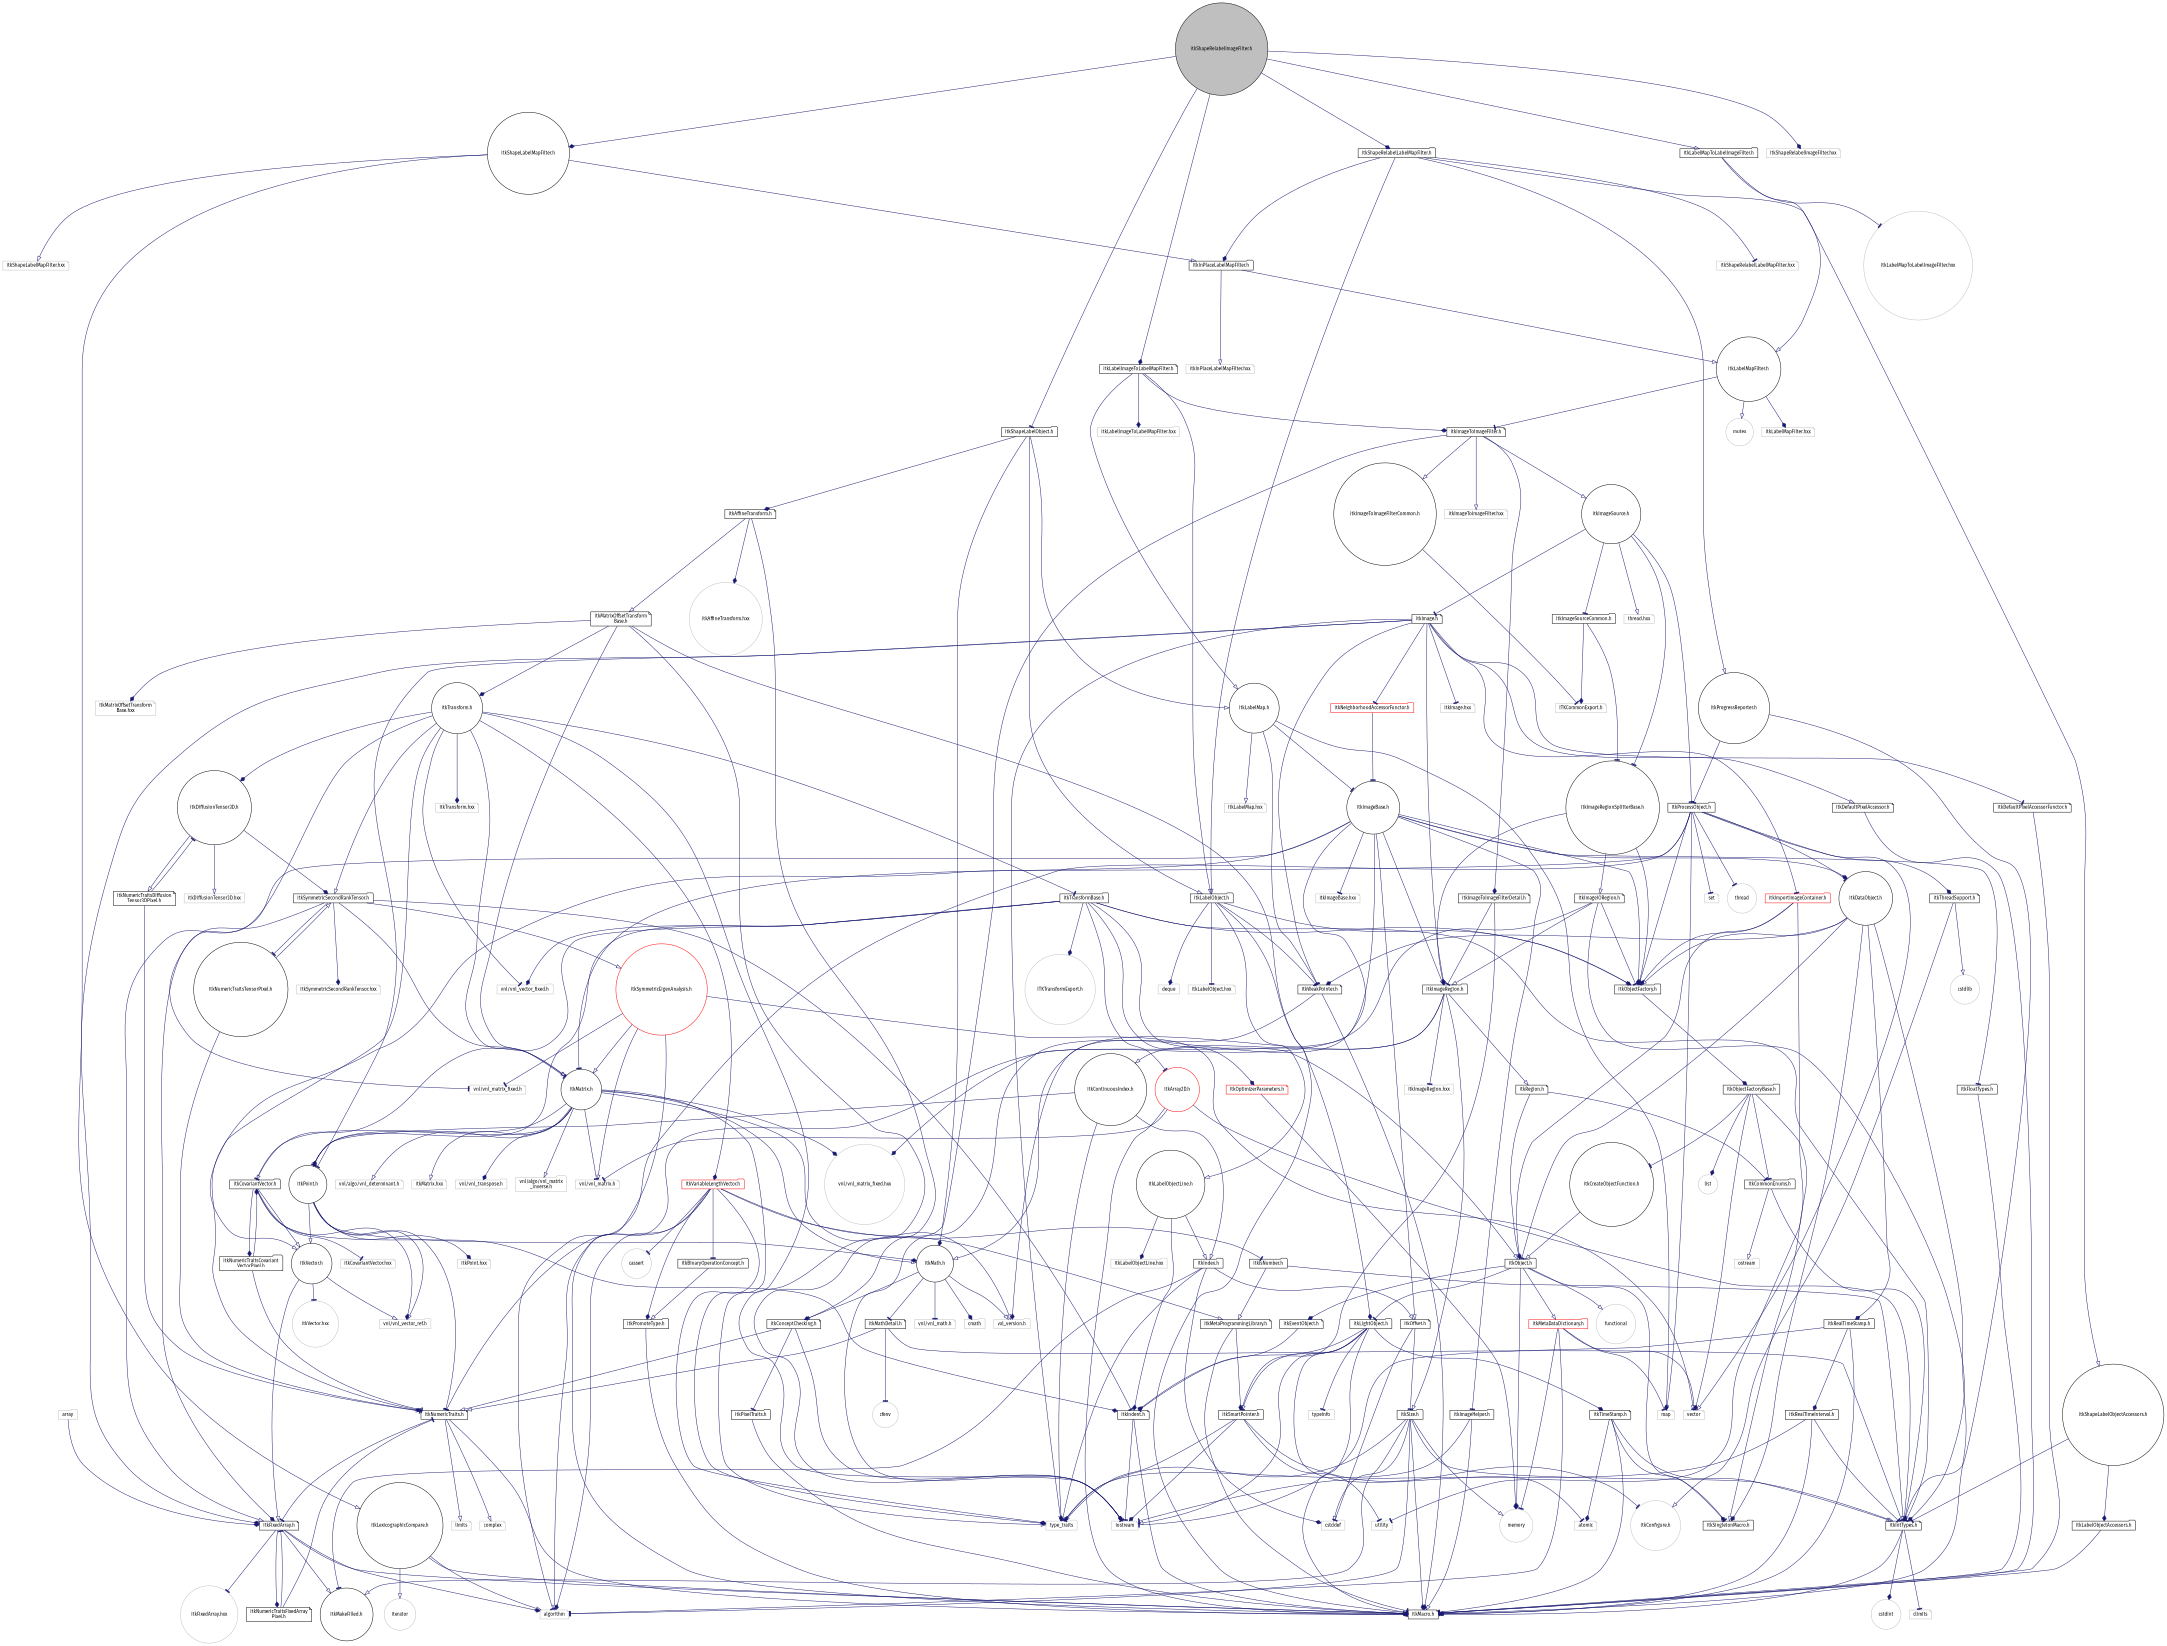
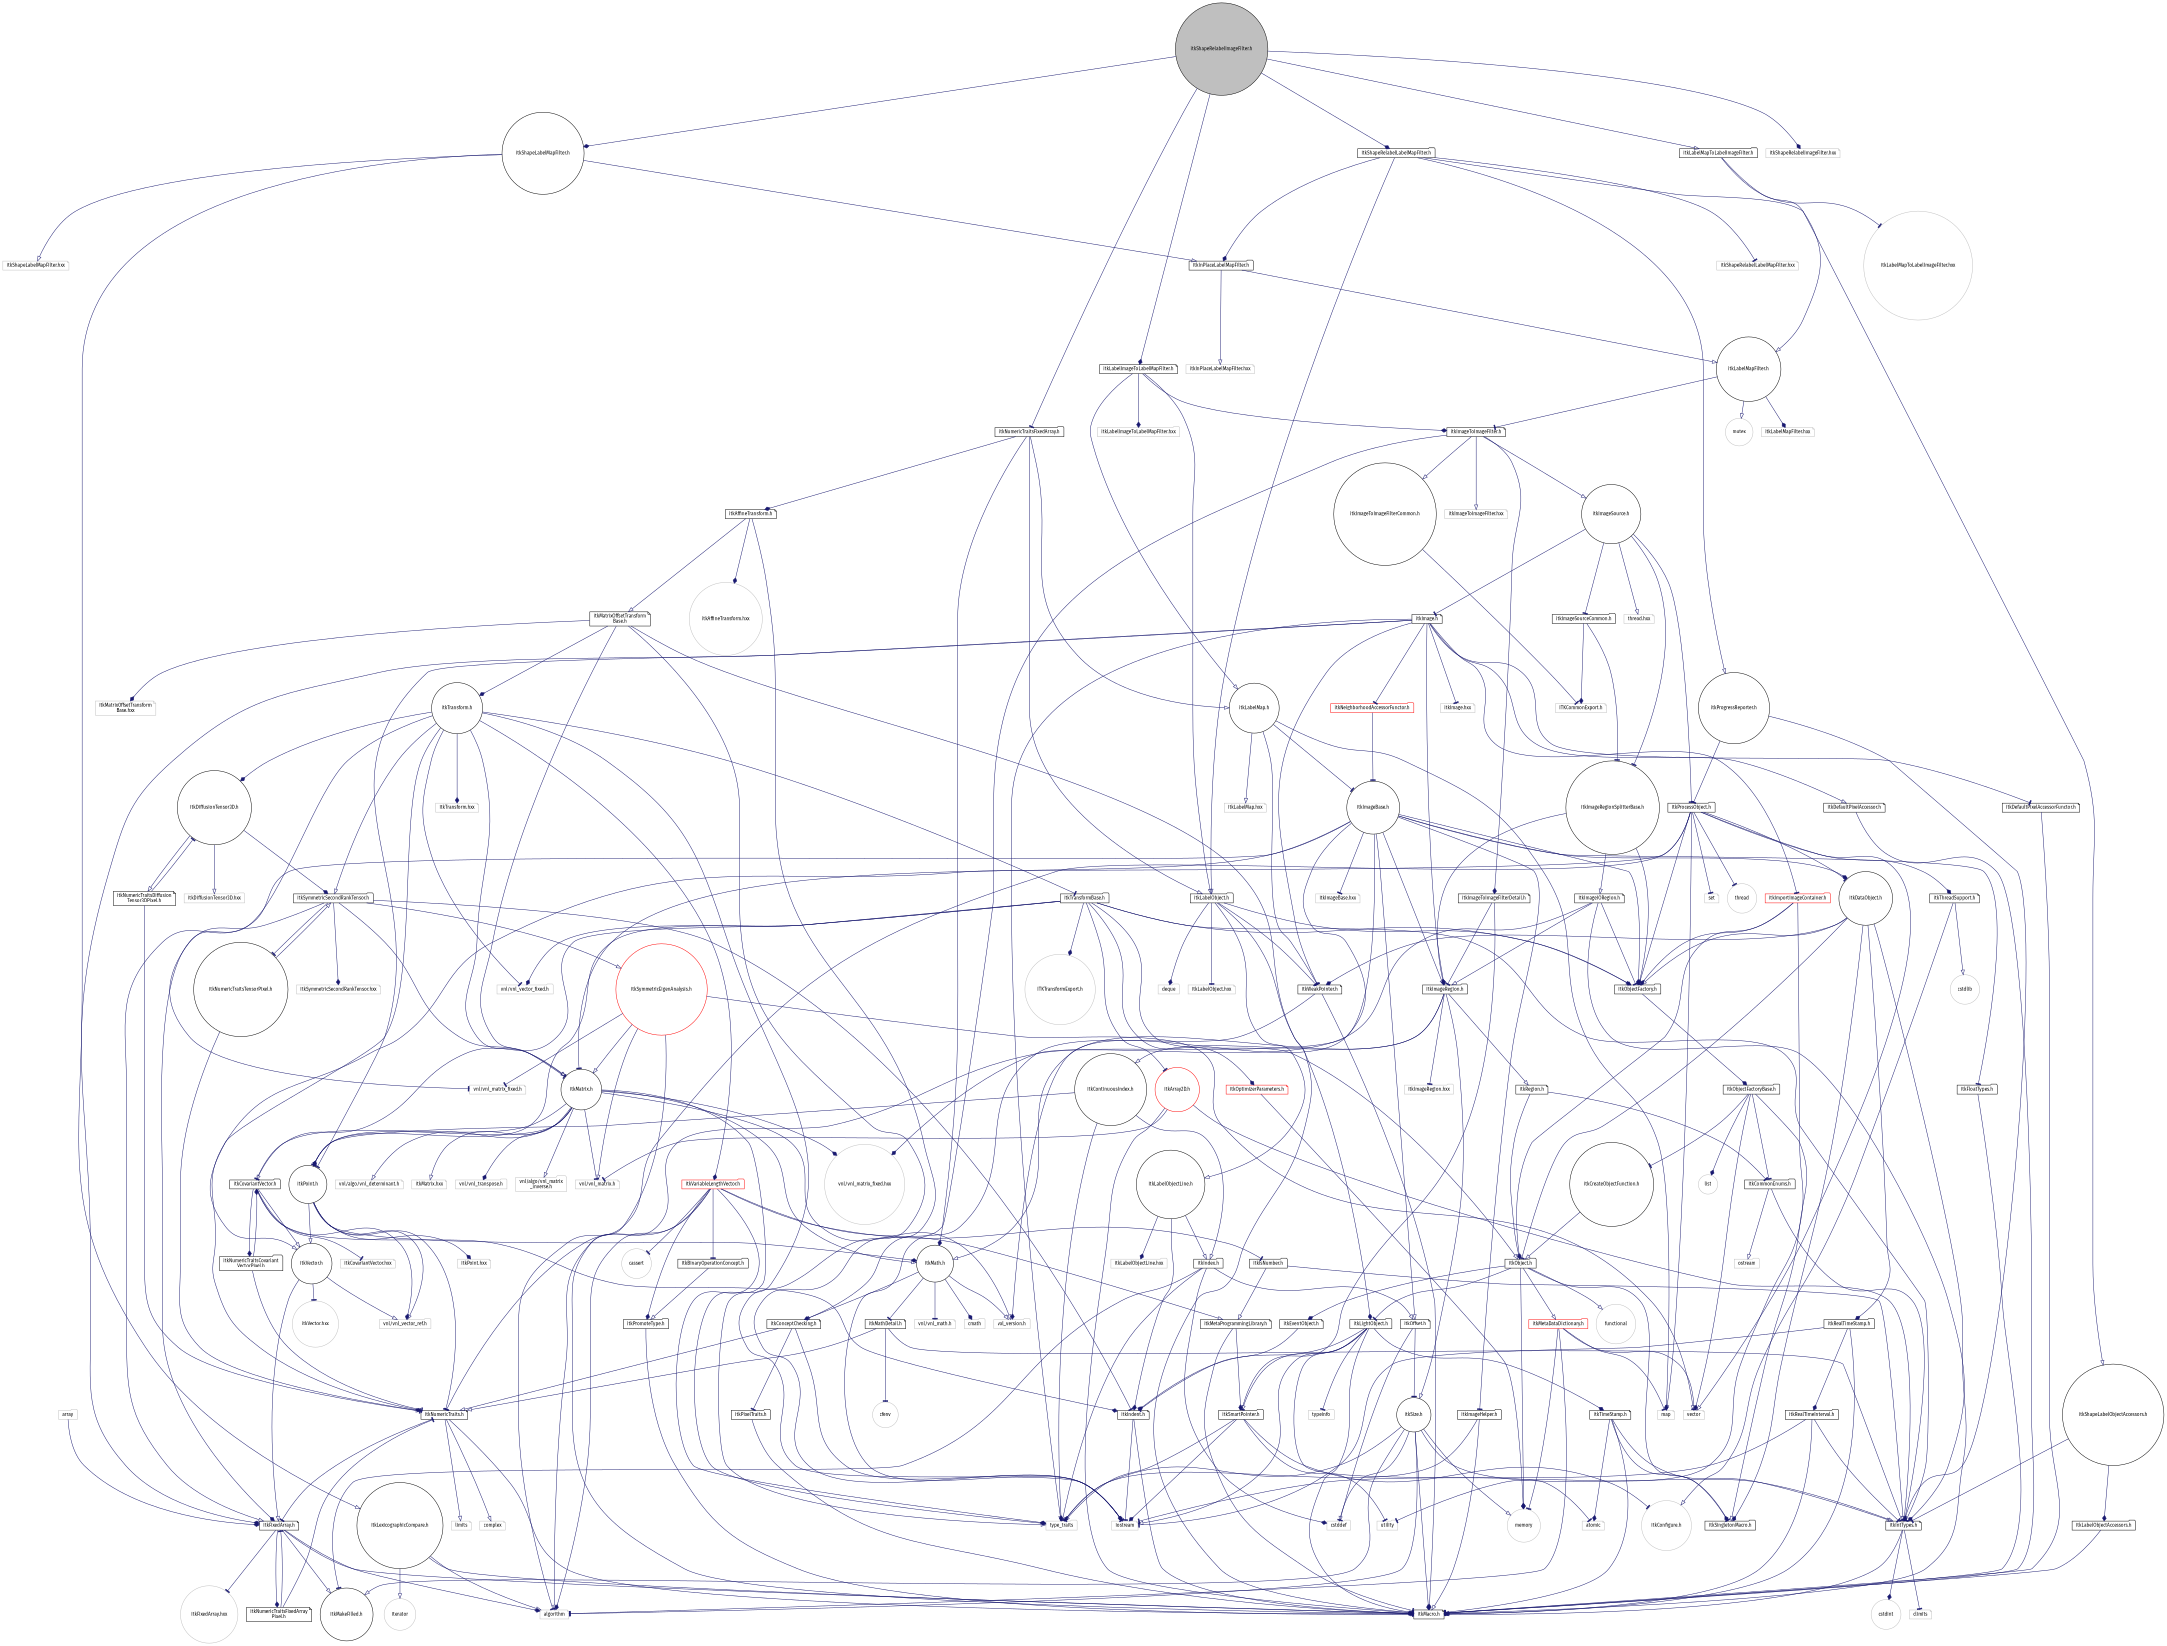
(1029, 432) -> (1029, 432)
(1410, 1415) -> (1414, 1415)
